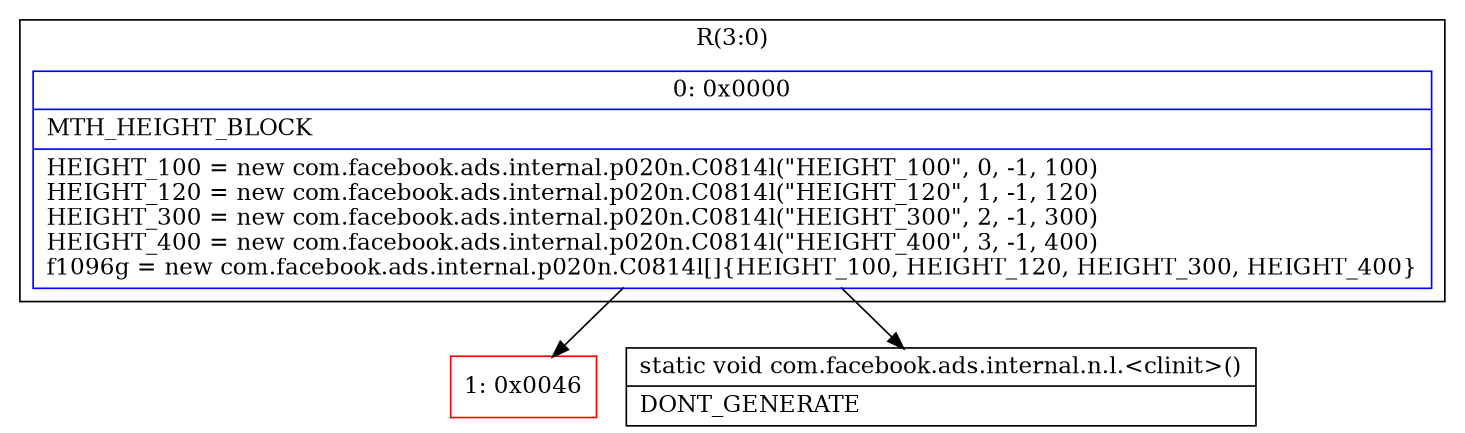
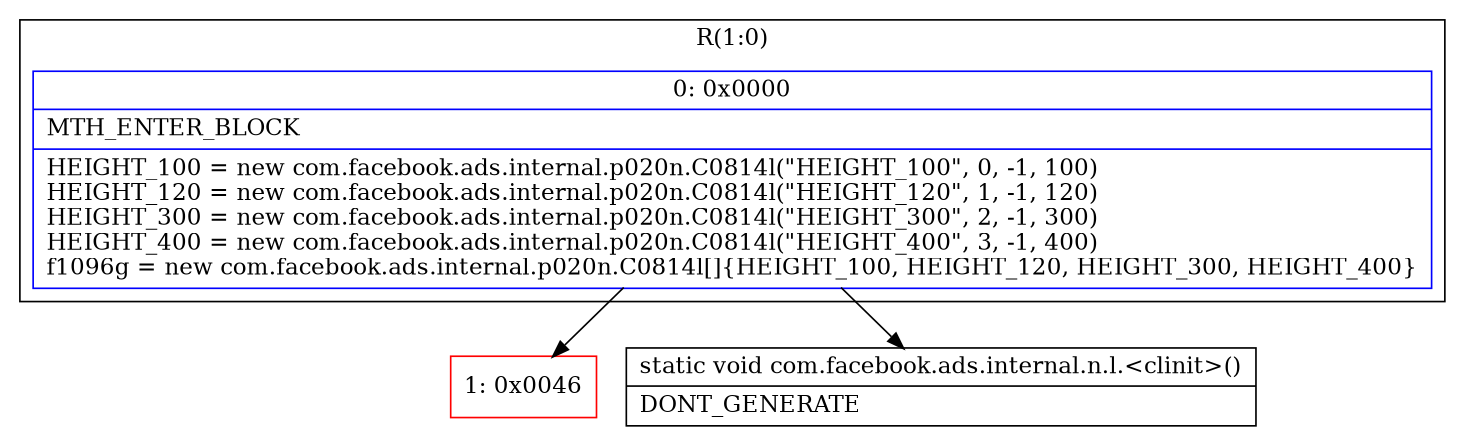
(732, 39) -> (732, 39)
(180, 128) -> (174, 128)
